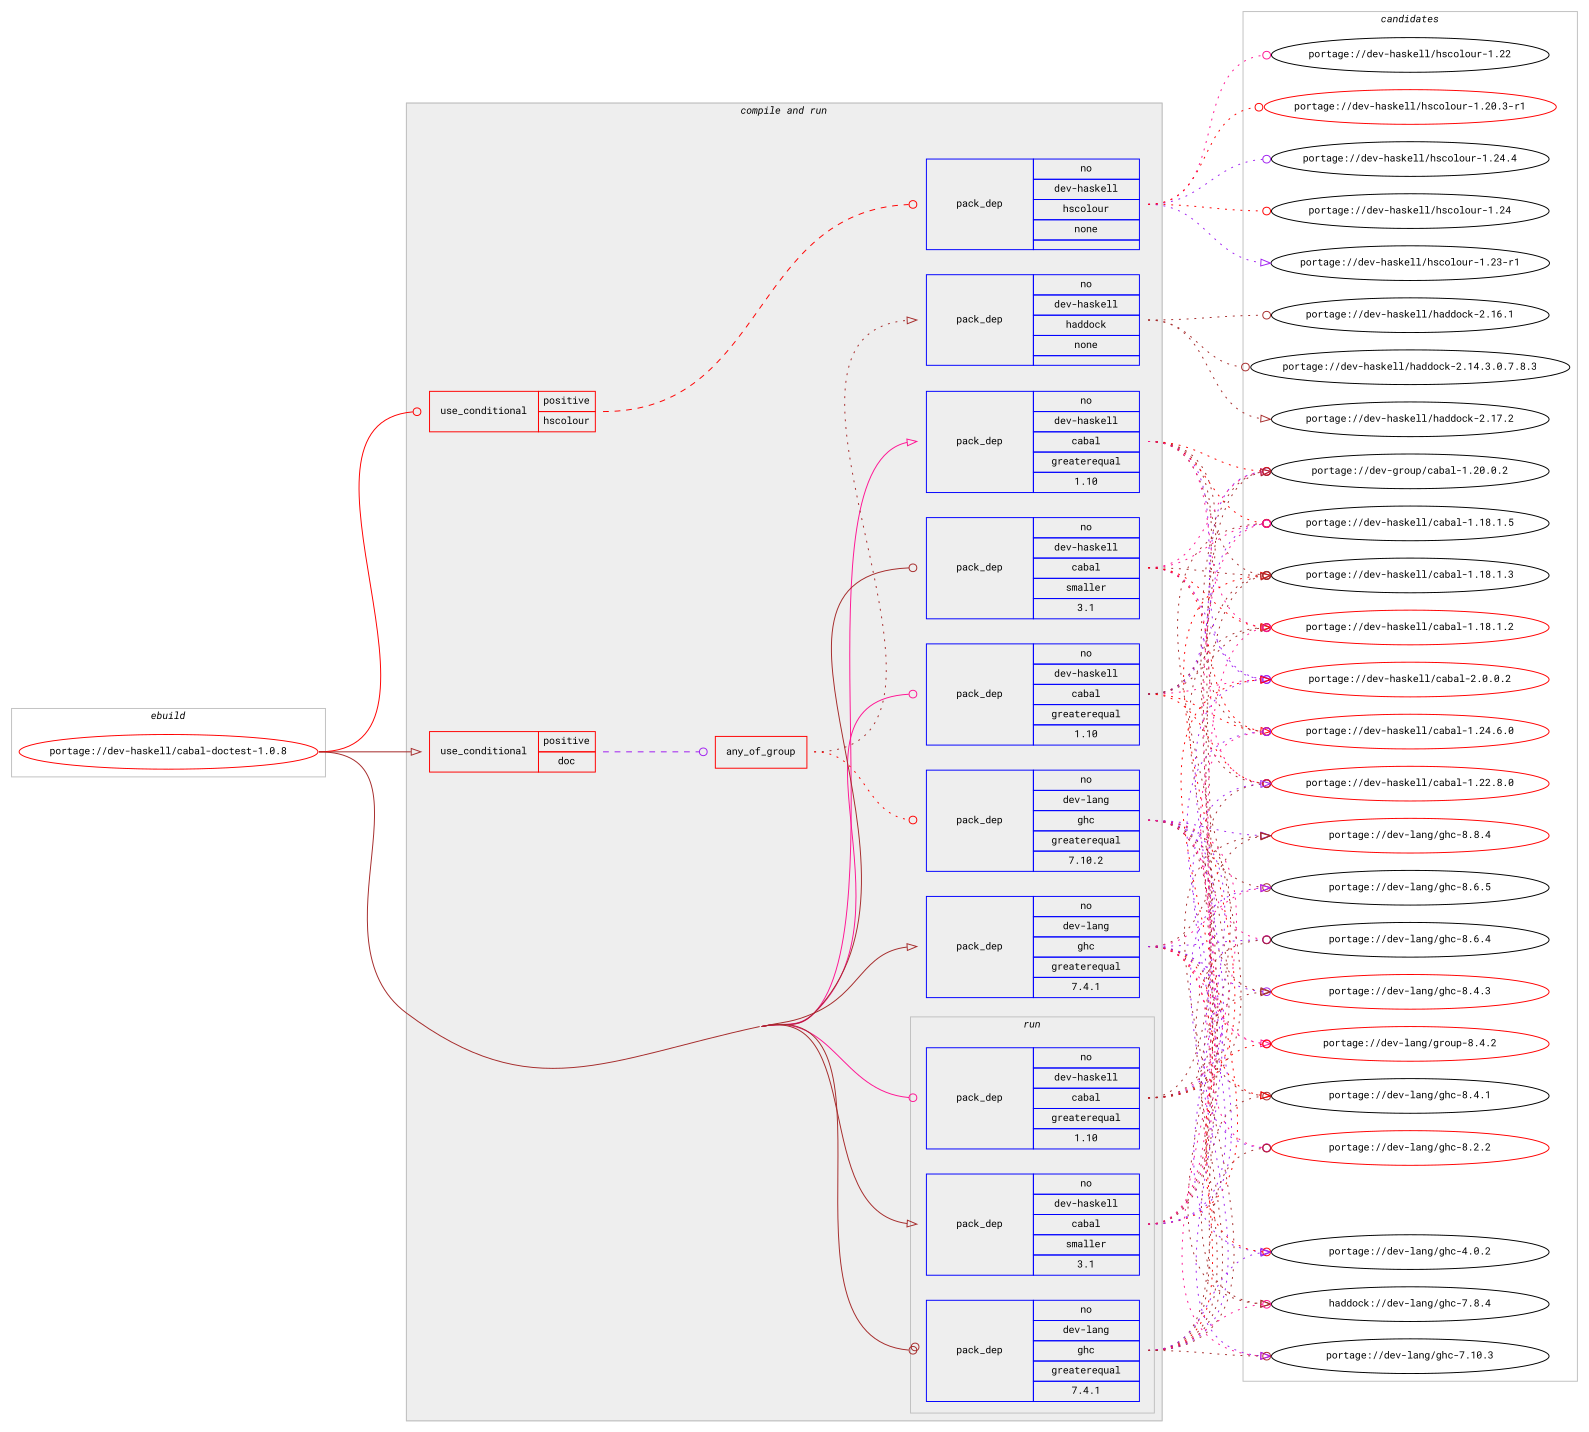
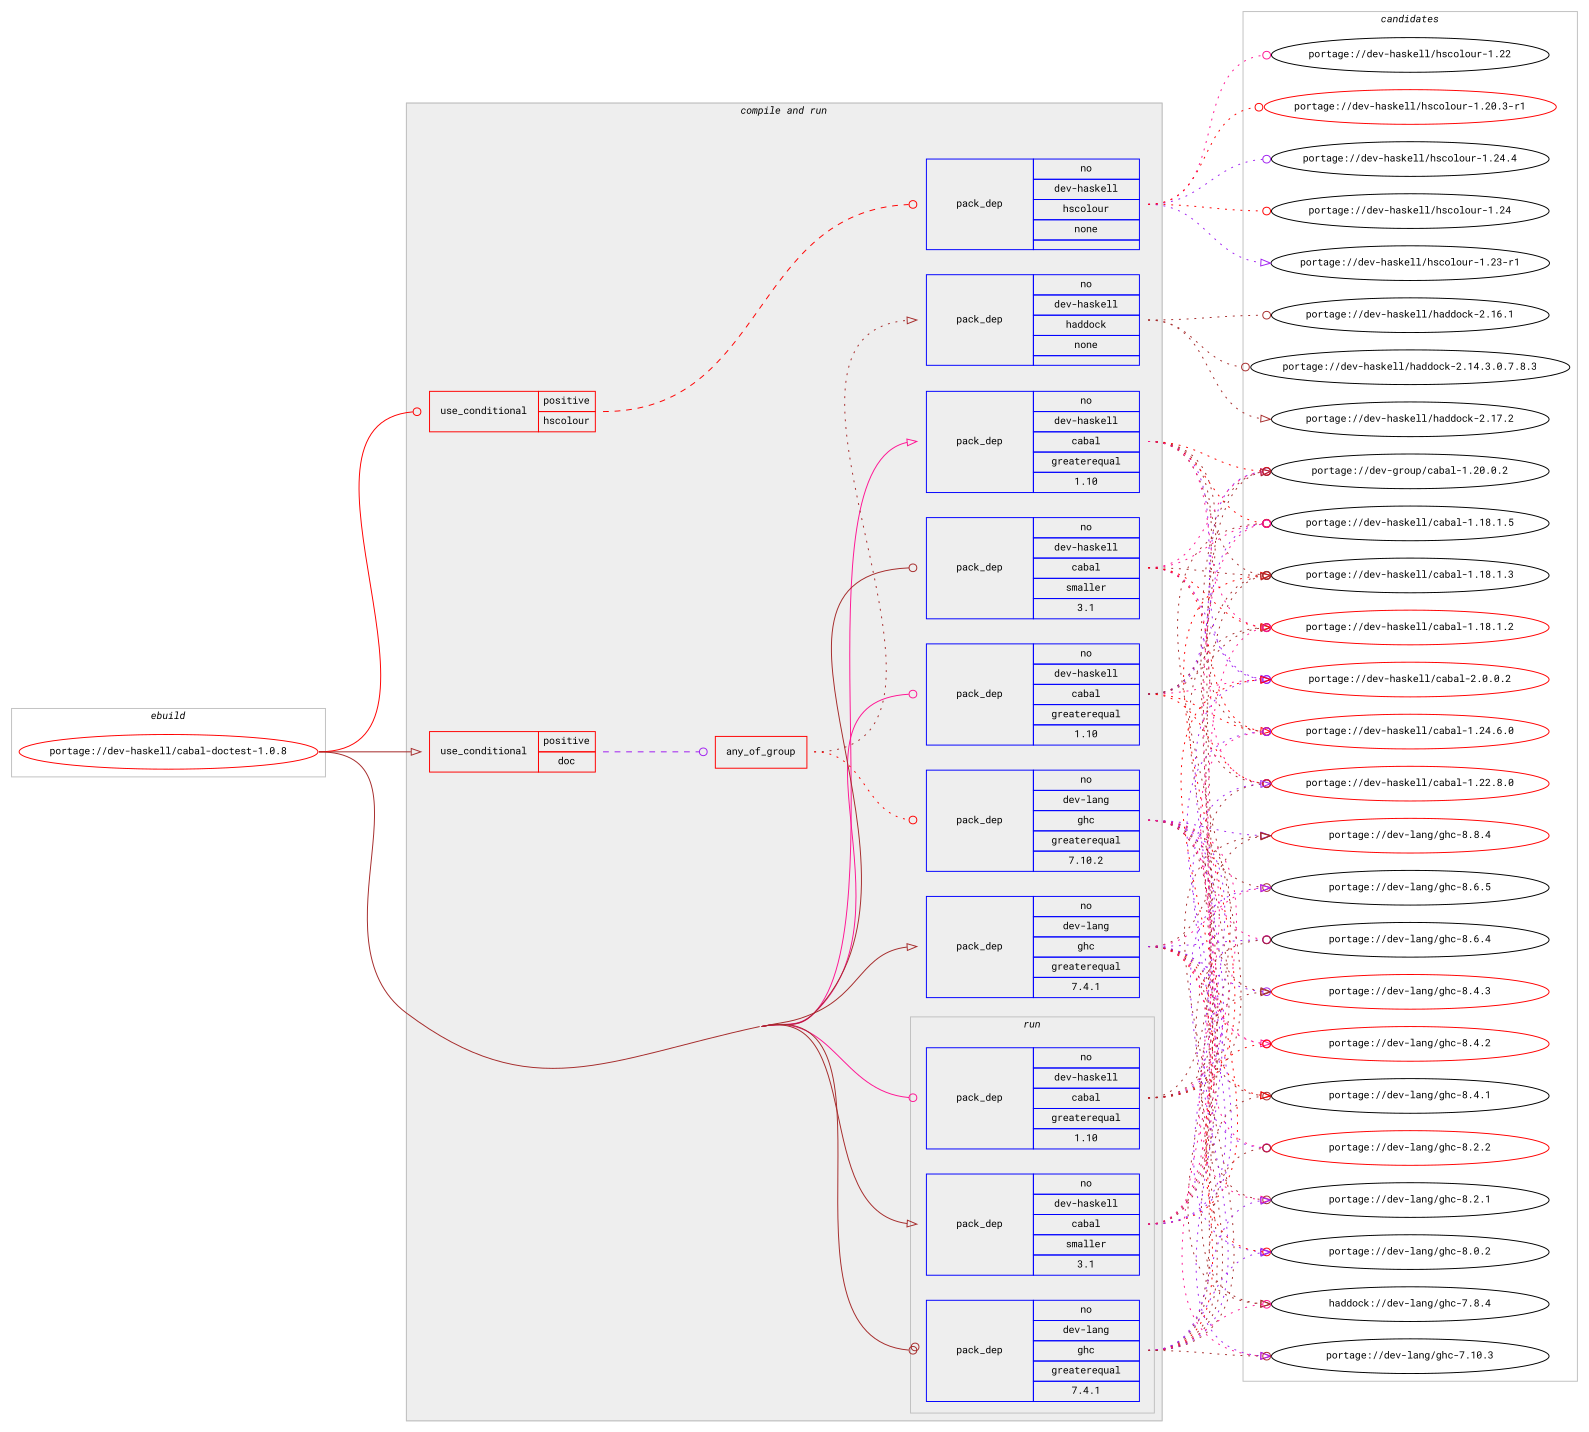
(1410, 1044) -> (1410, 1044)
none -> (1410, 1200)
(1410, 1252) -> (1410, 1252)
